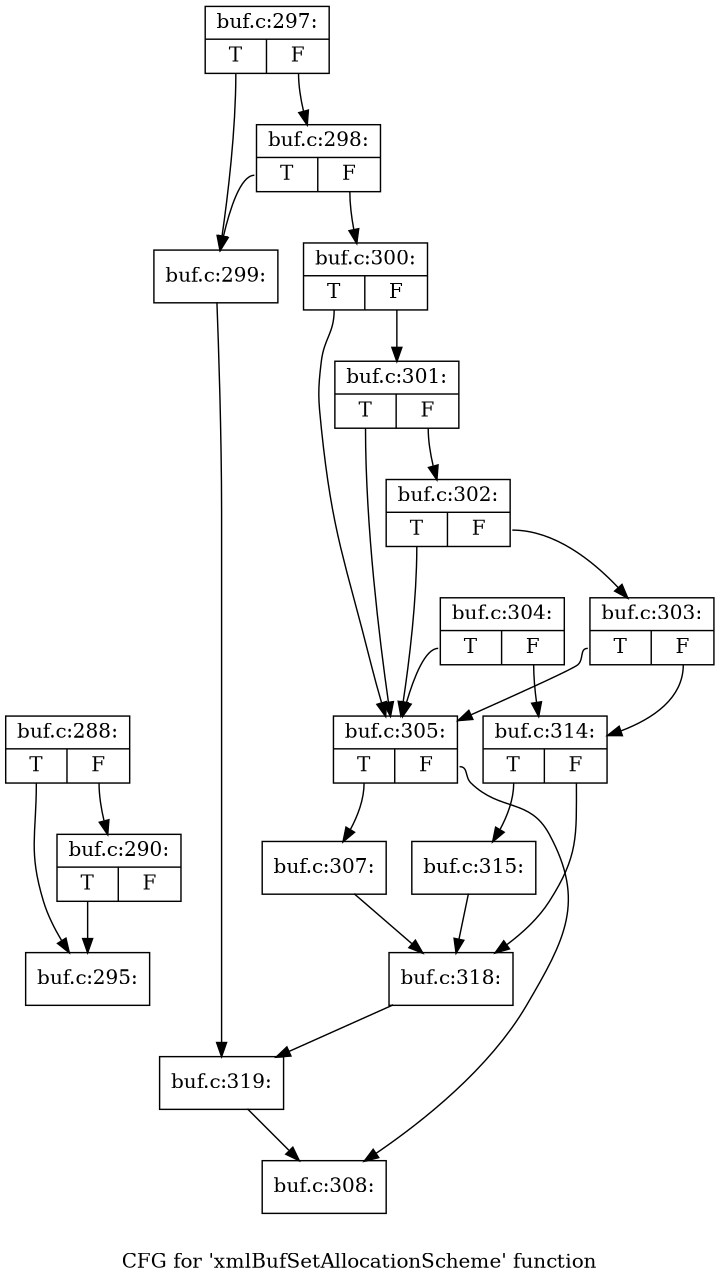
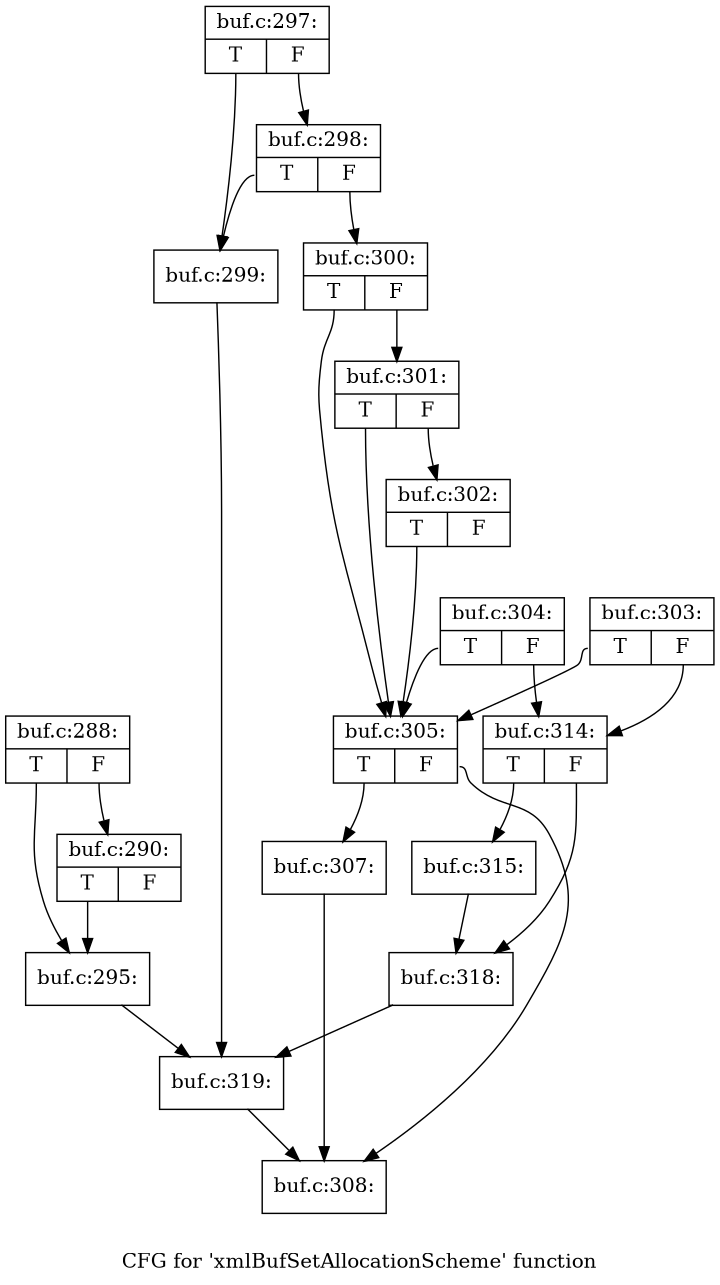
(571, 548) -> none
(383, 919) -> (324, 1020)
none -> (150, 1027)
